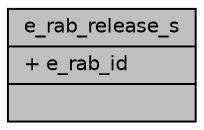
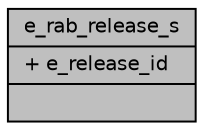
(76, 64) -> (96, 64)
